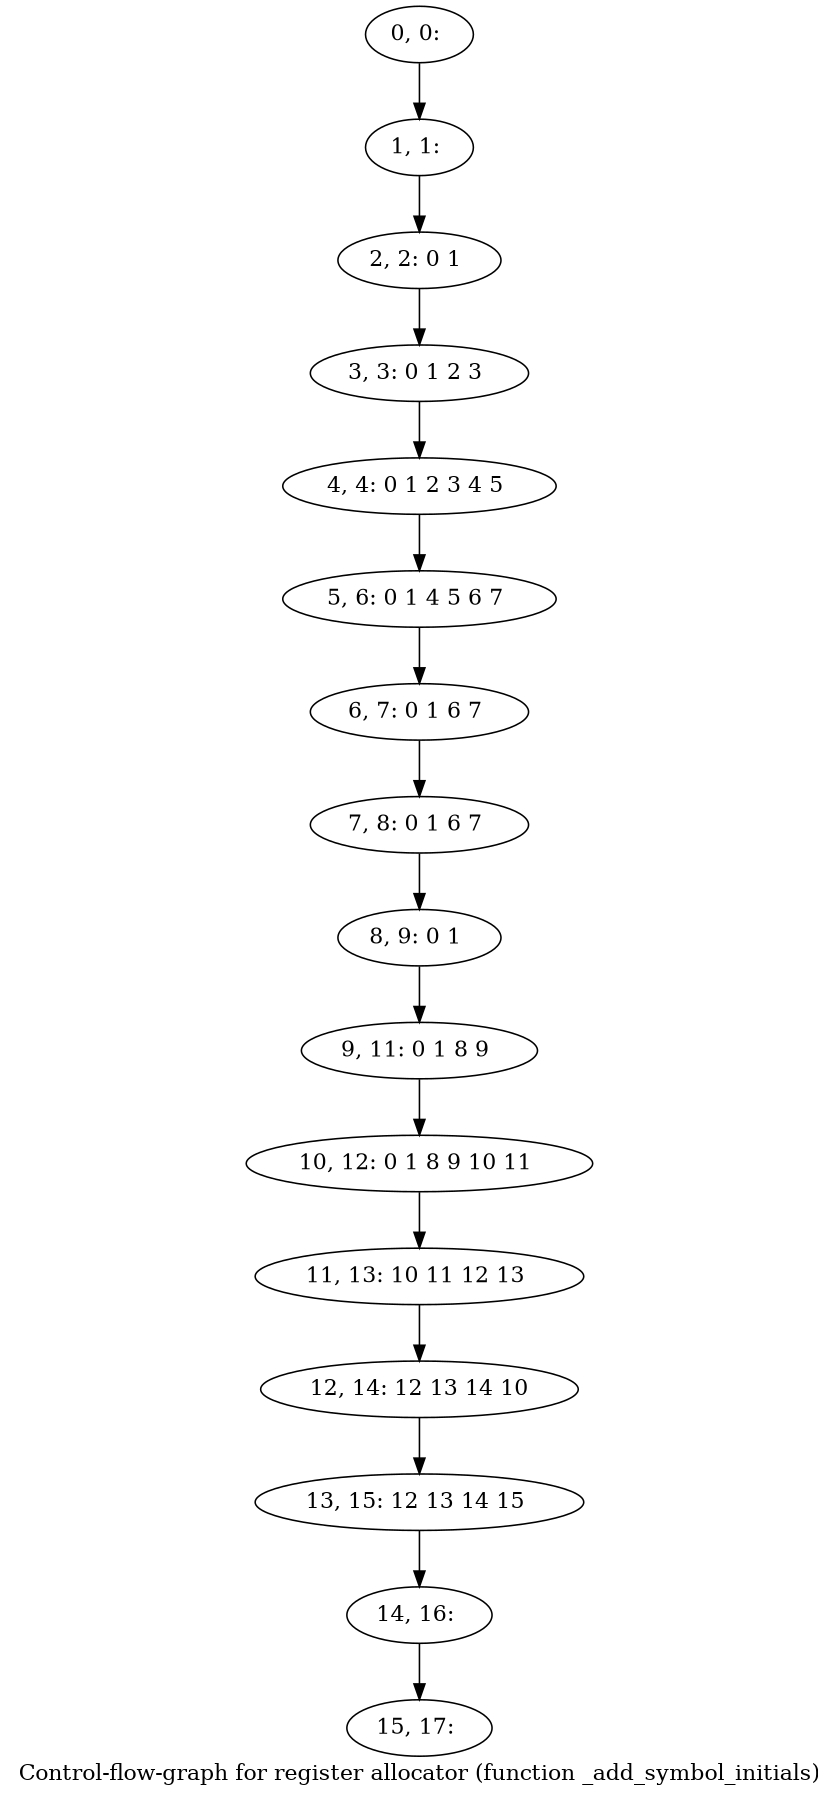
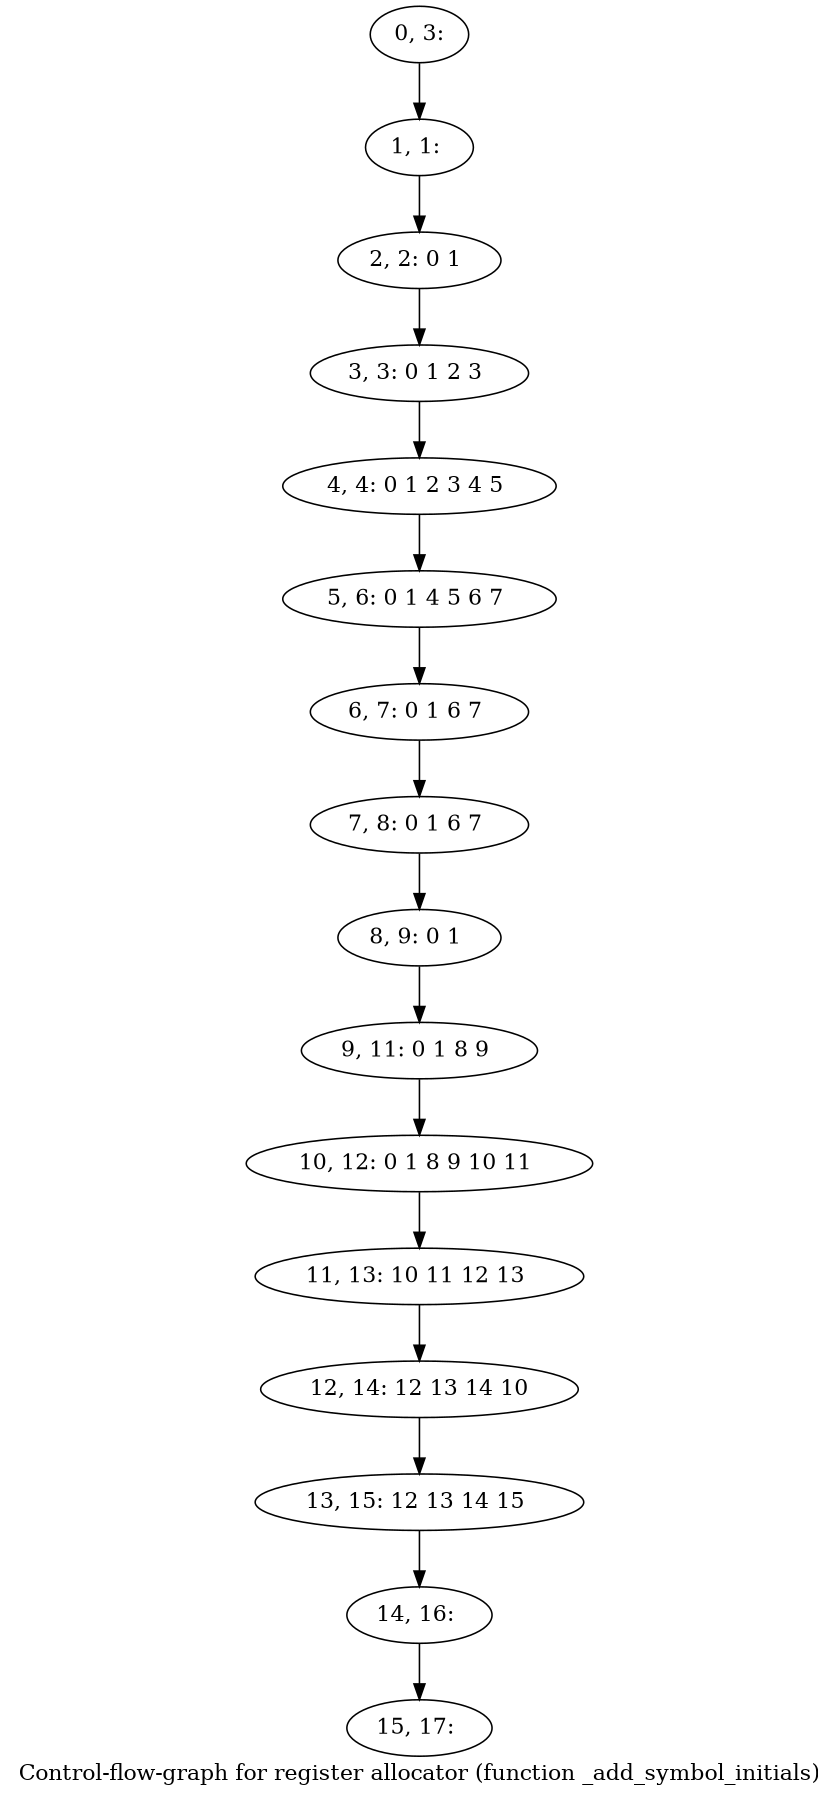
(419, 34) -> (419, 34)
